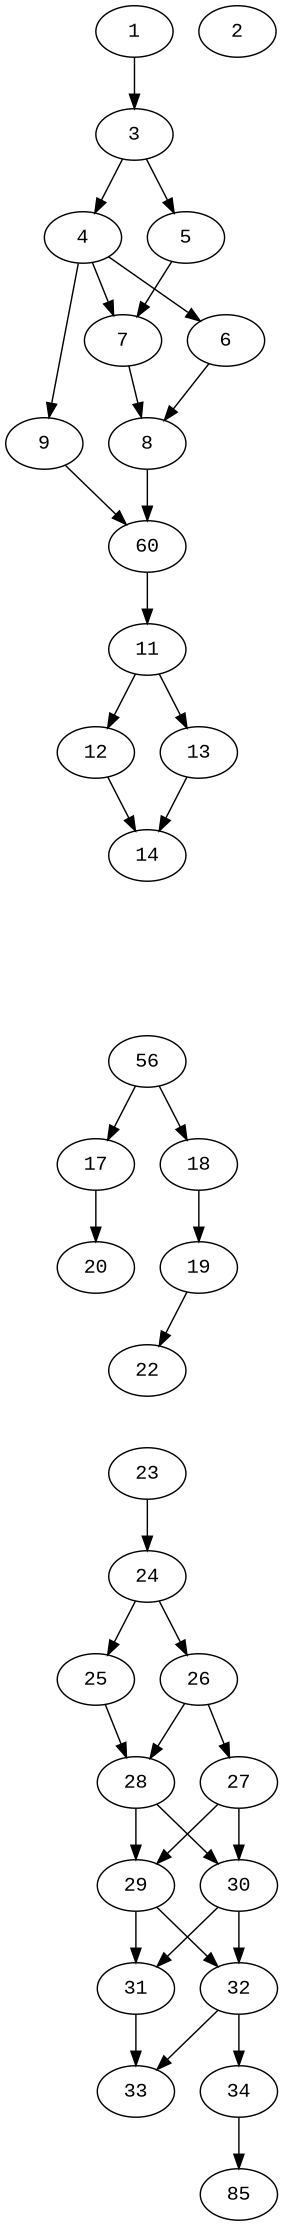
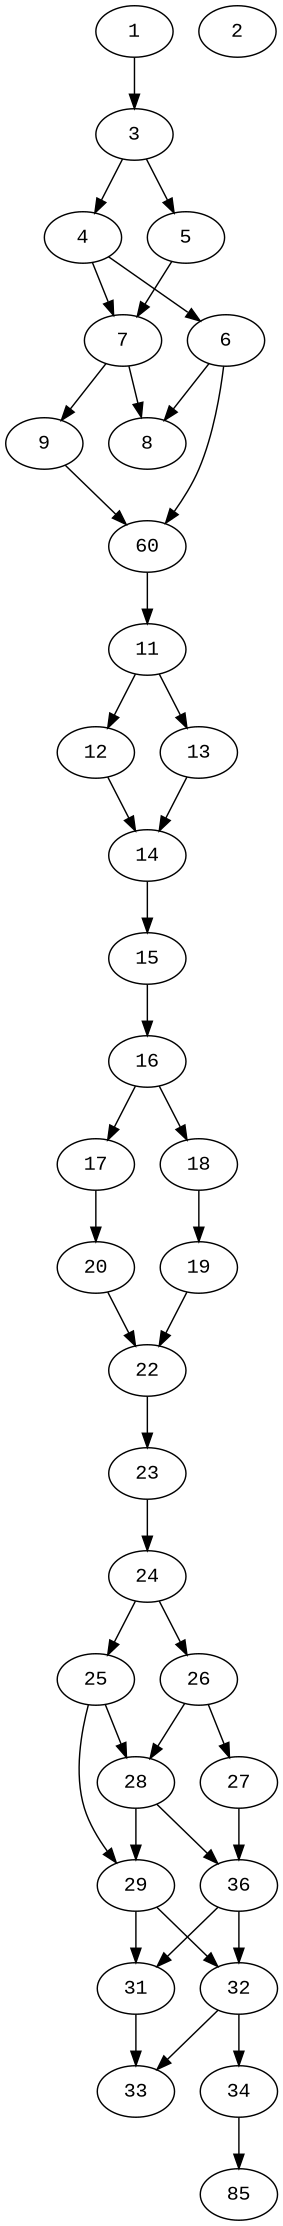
(65, 333) -> (88, 386)
(147, 488) -> (208, 442)
none -> (147, 958)
(147, 1061) -> (147, 1061)
none -> (118, 1313)
none -> (147, 1415)
(194, 1828) -> (80, 1781)
(239, 1885) -> (239, 1885)
